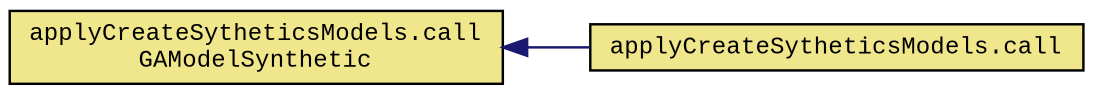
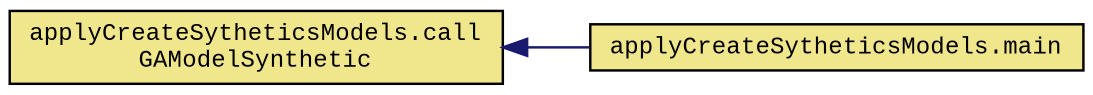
(837, 47) -> (837, 47)
